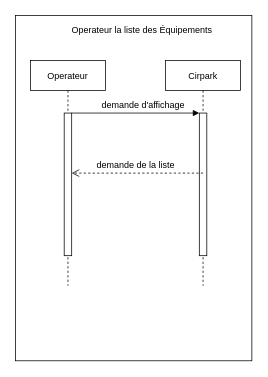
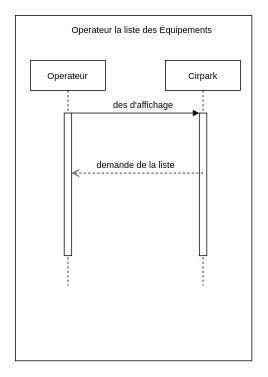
(143, 105) -> (143, 105)
